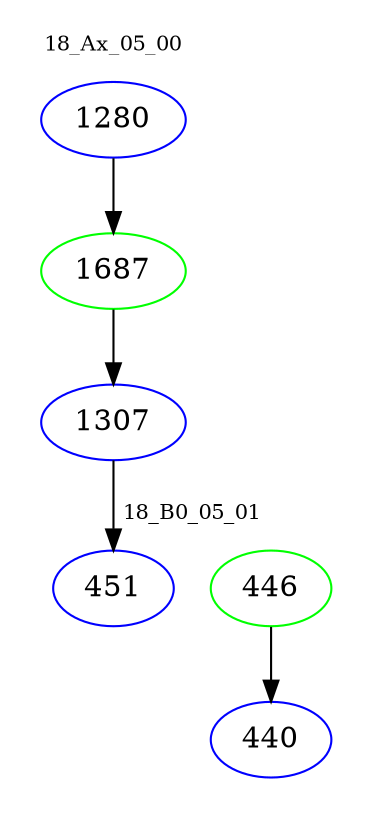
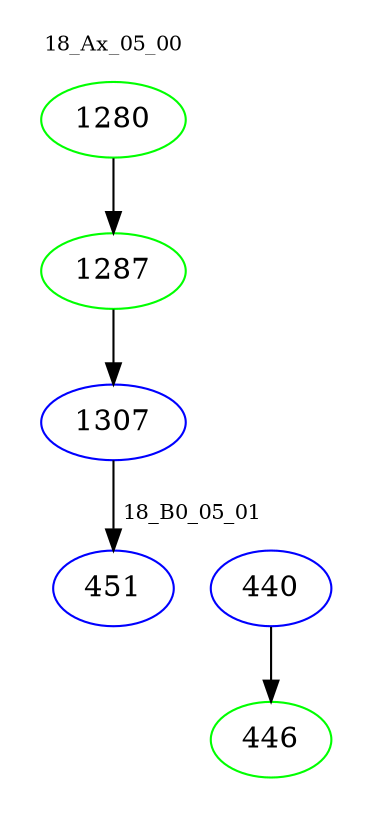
(113, 120) -> (113, 120)
(113, 271) -> (113, 271)
(271, 654) -> (271, 654)
